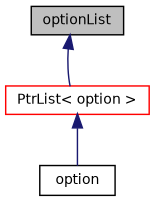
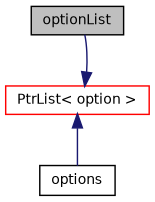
(68, 68) -> (87, 53)
(77, 180) -> (77, 180)
